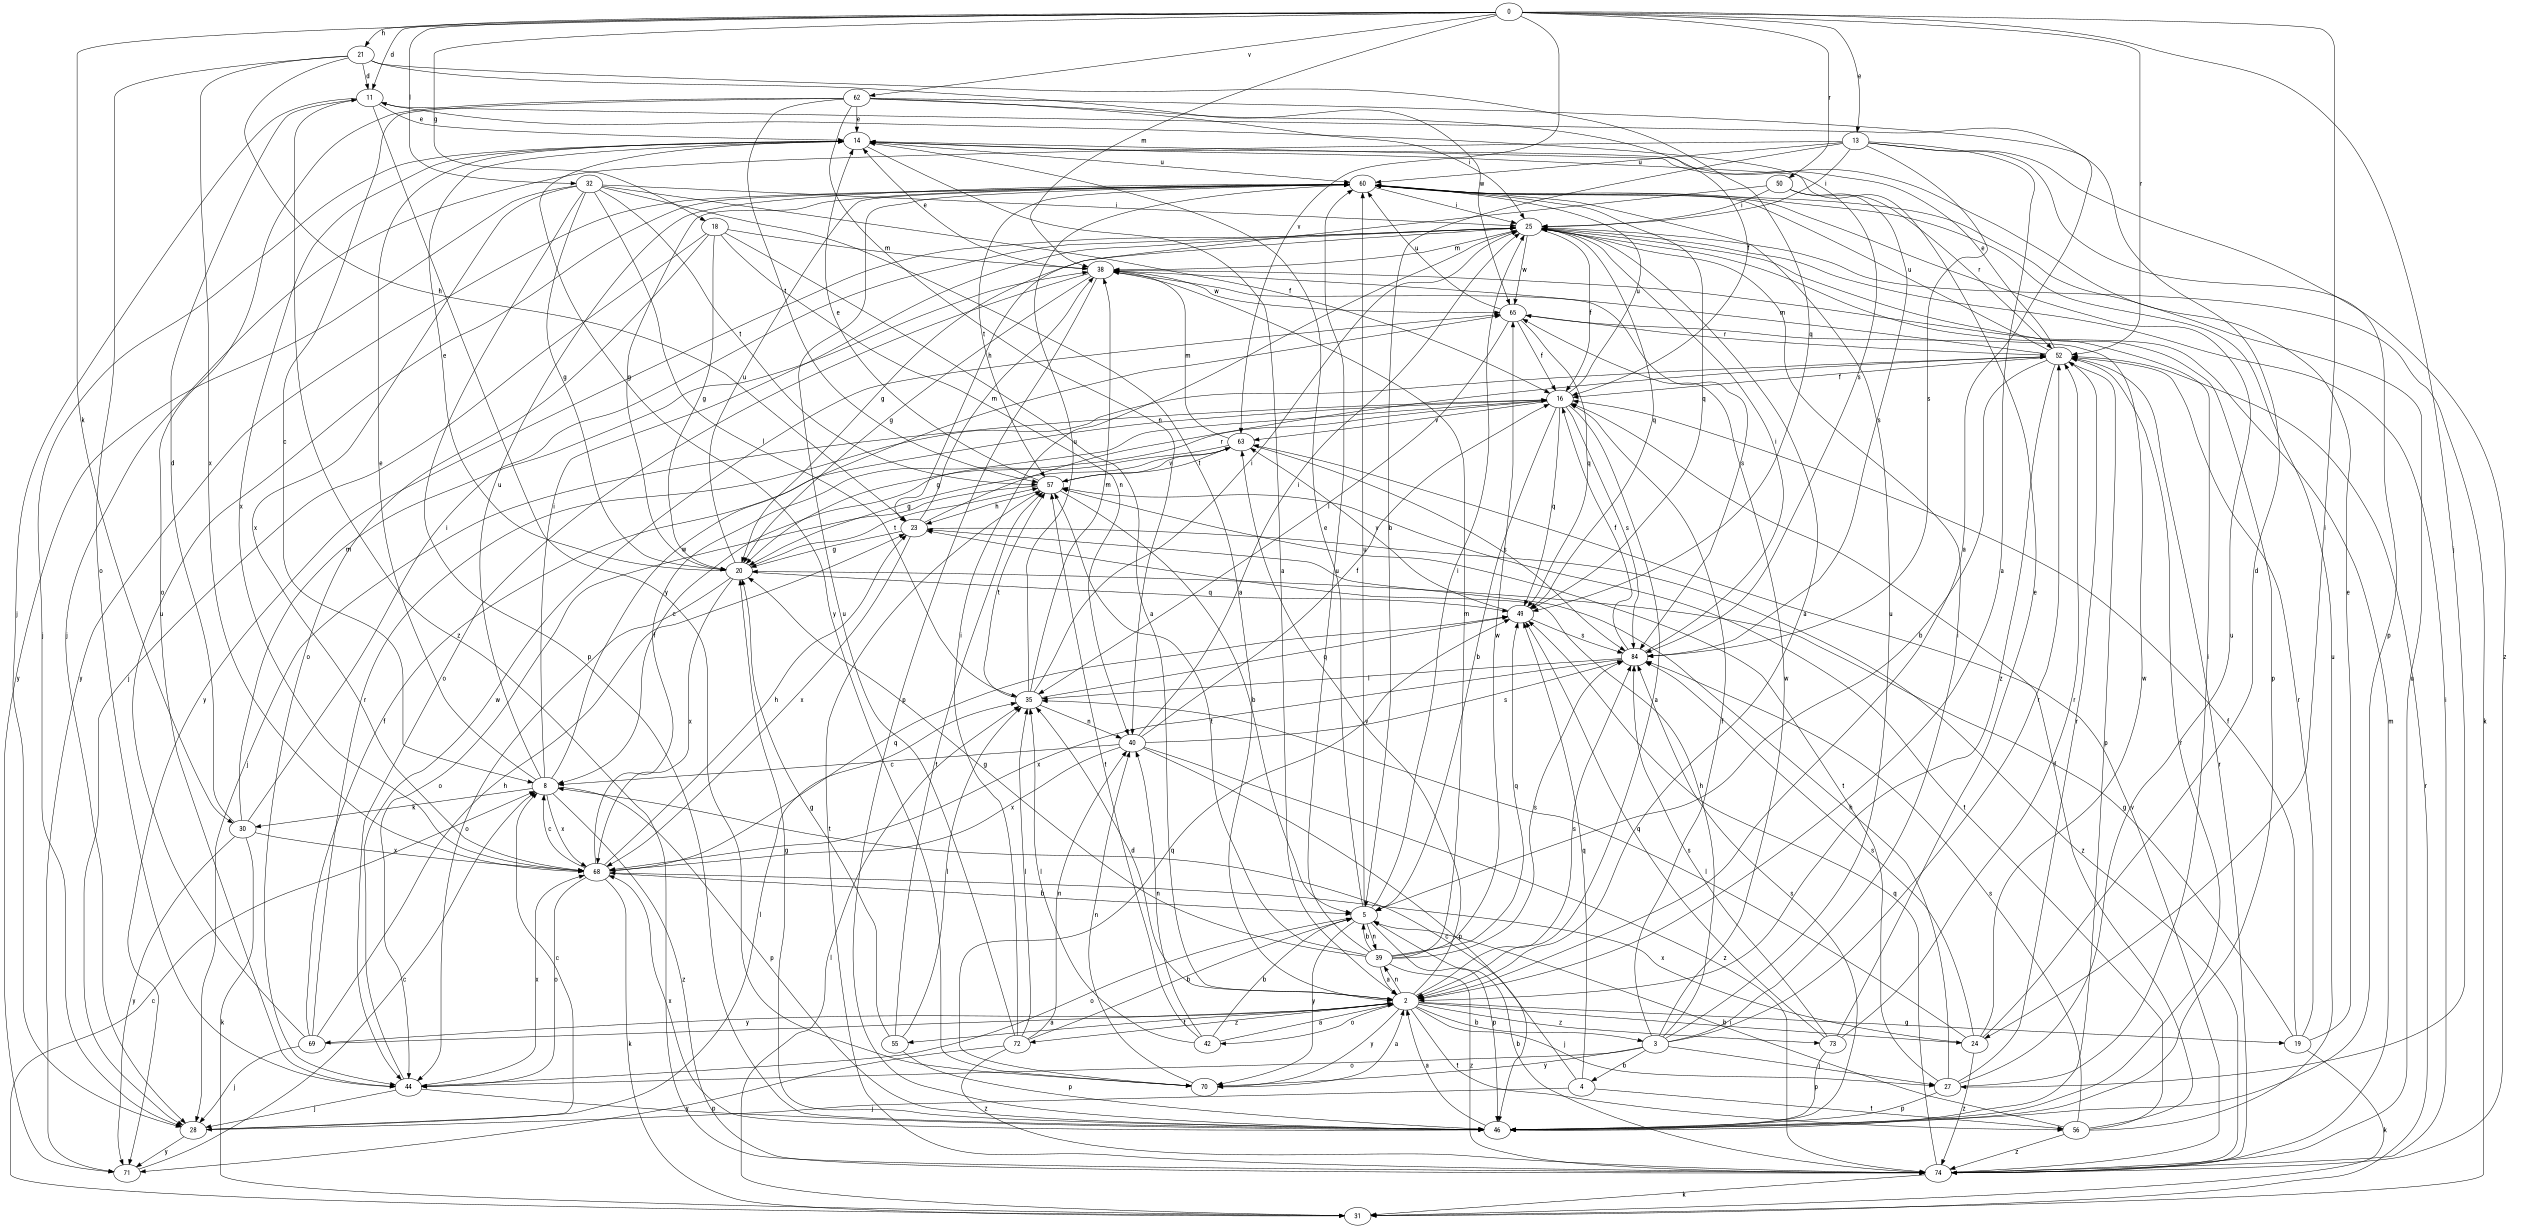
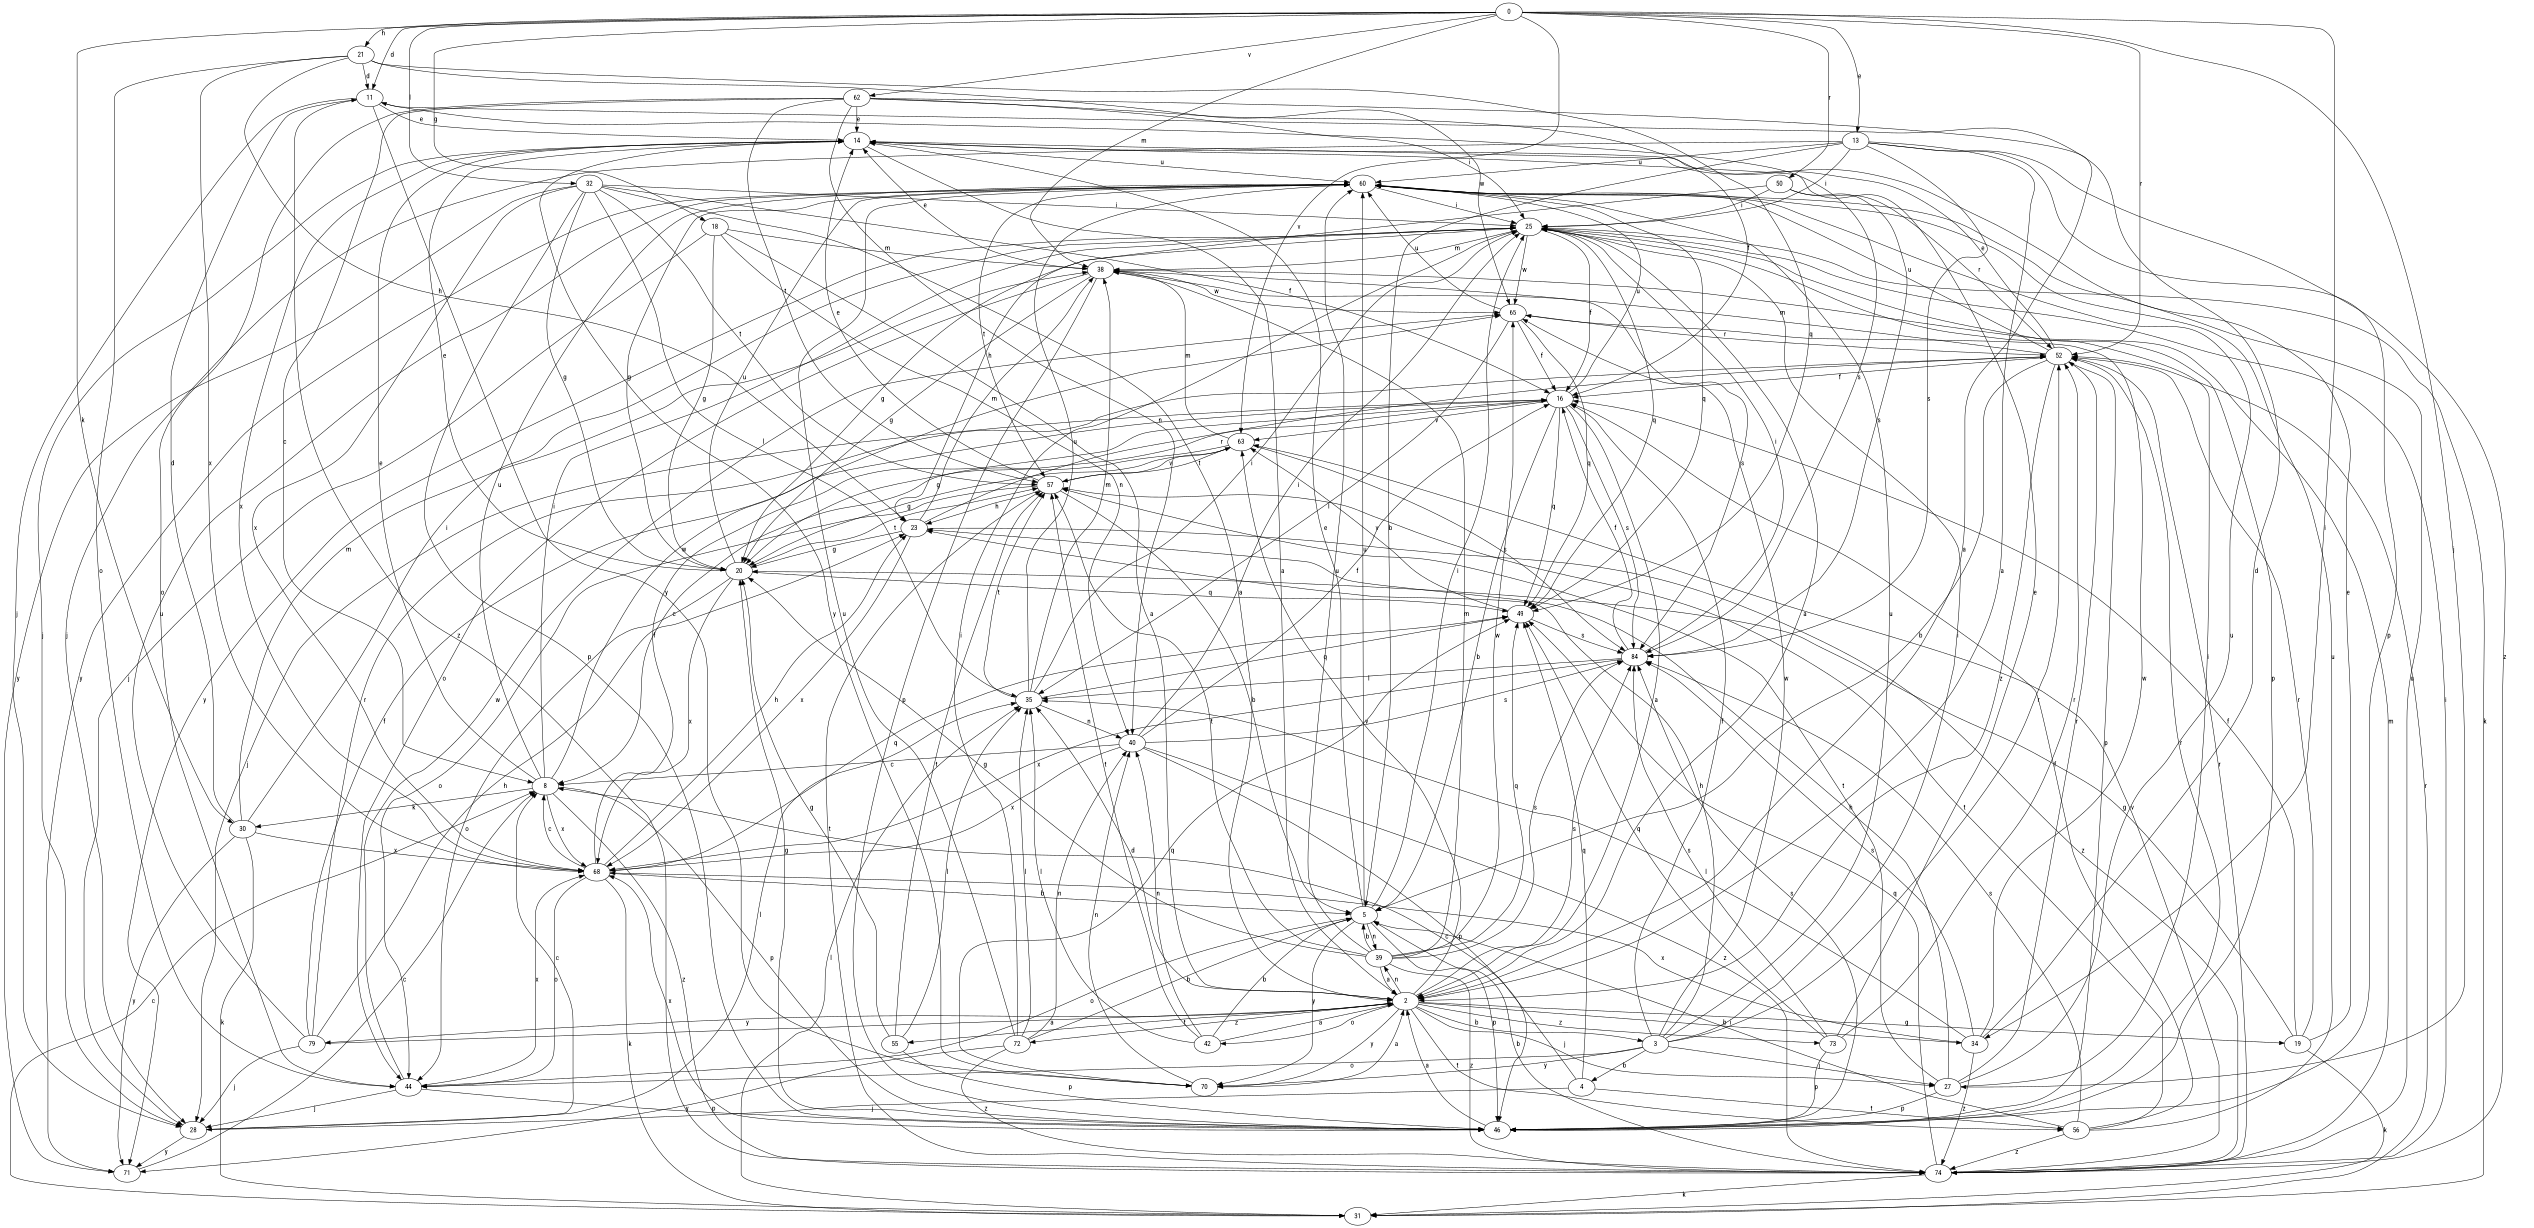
(319, 614) -> none
(312, 1044) -> (312, 1044)
(1975, 1044) -> (1975, 1044)
